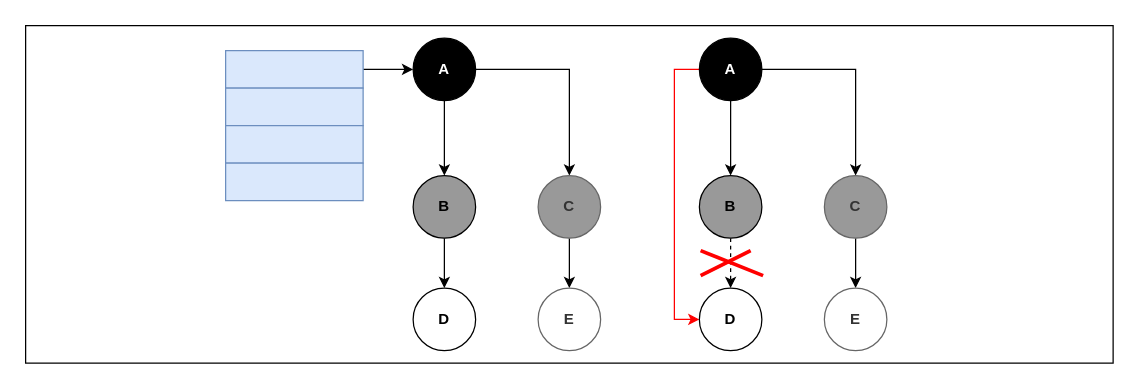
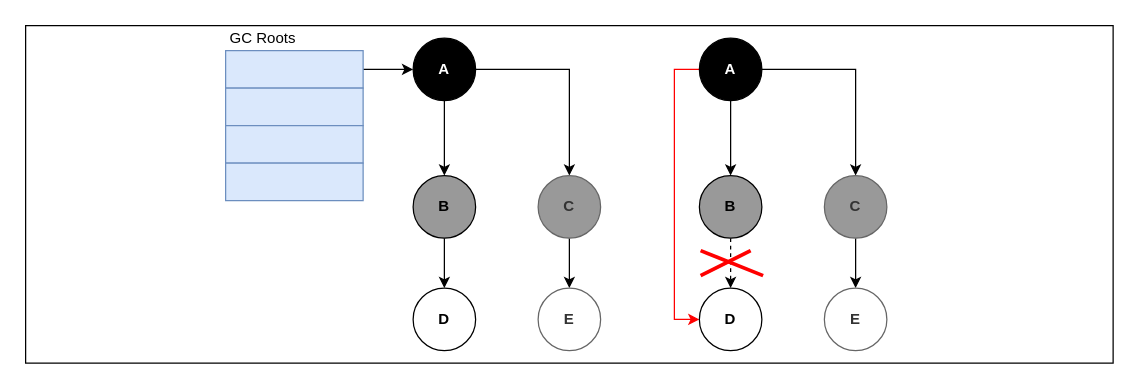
none -> (263, 38)
